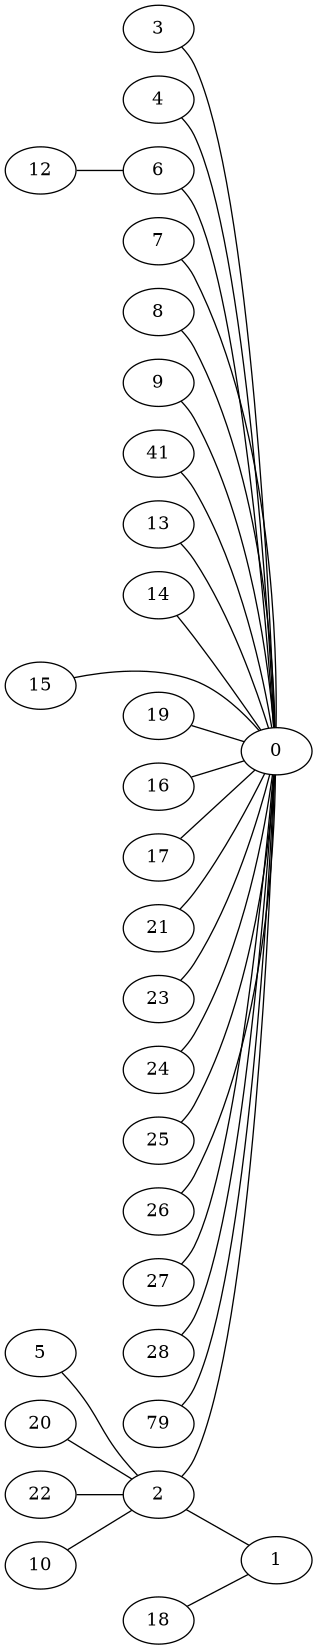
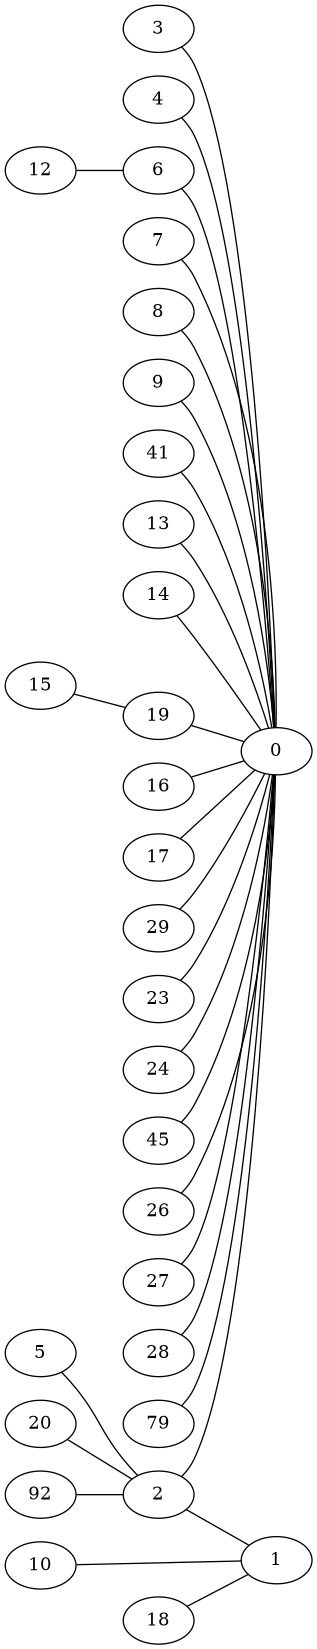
(176, 675) -> (100, 701)
(159, 928) -> (159, 928)
(159, 1141) -> (159, 1141)
(41, 1495) -> (41, 1495)
(100, 1530) -> (159, 1563)
